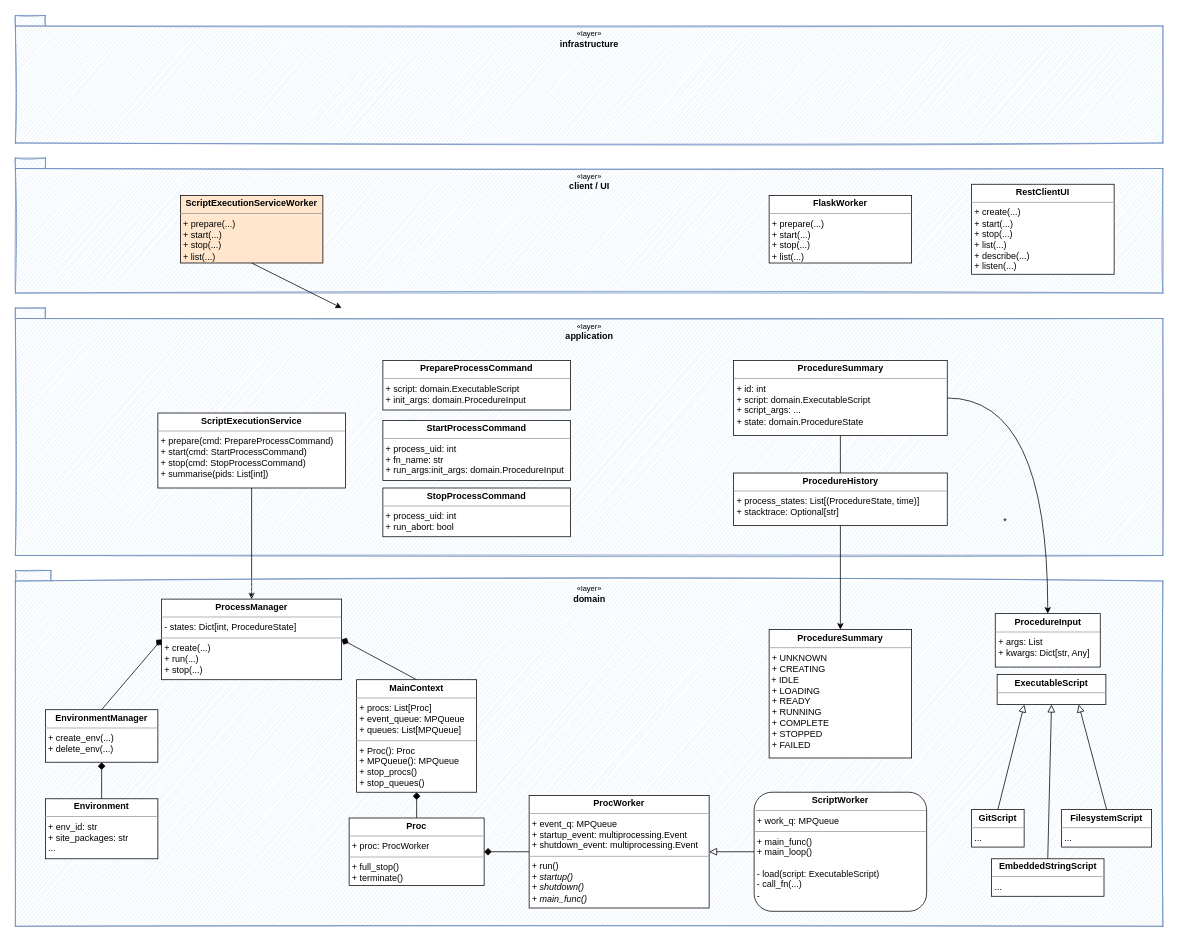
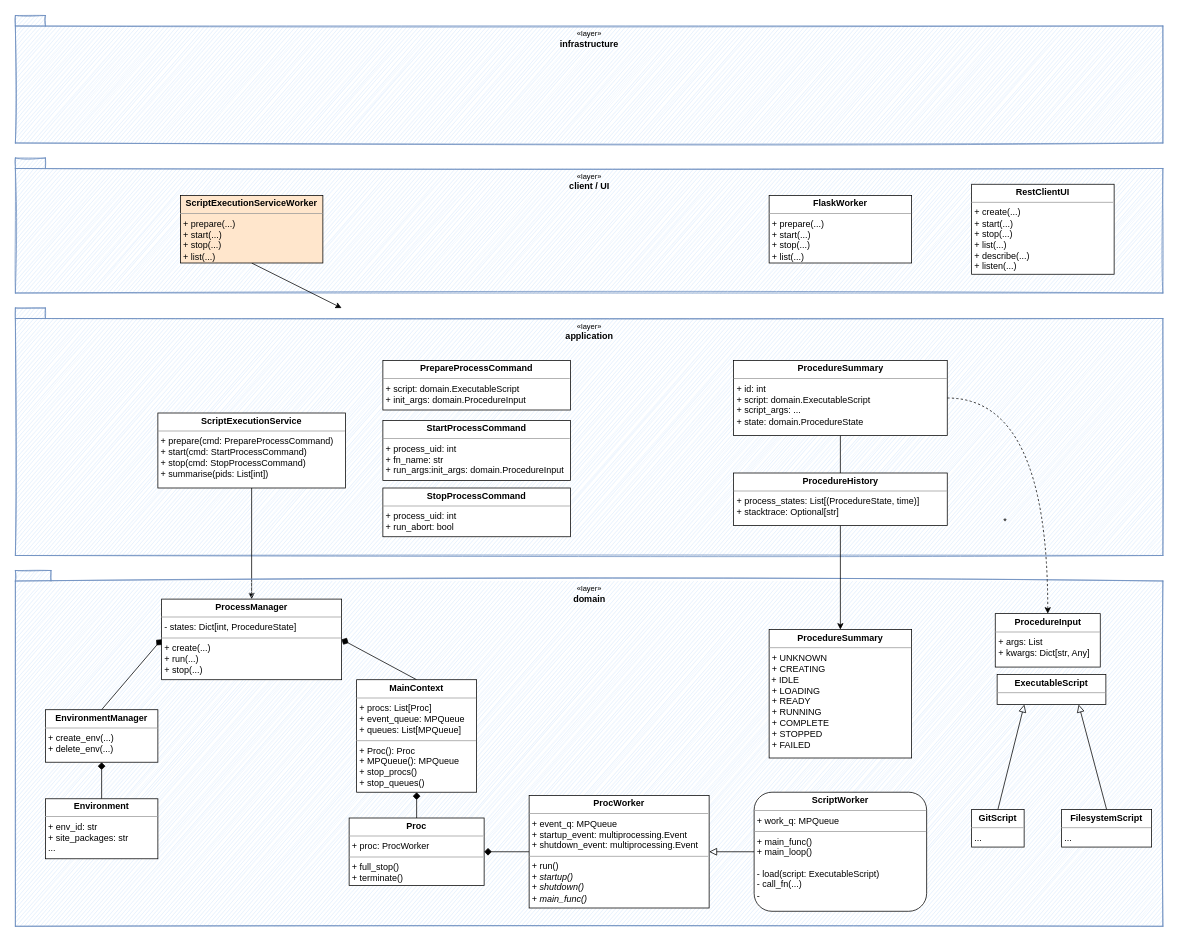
(1033, 481) -> (1033, 481)
(1050, 785) -> none
(1048, 877) -> none
